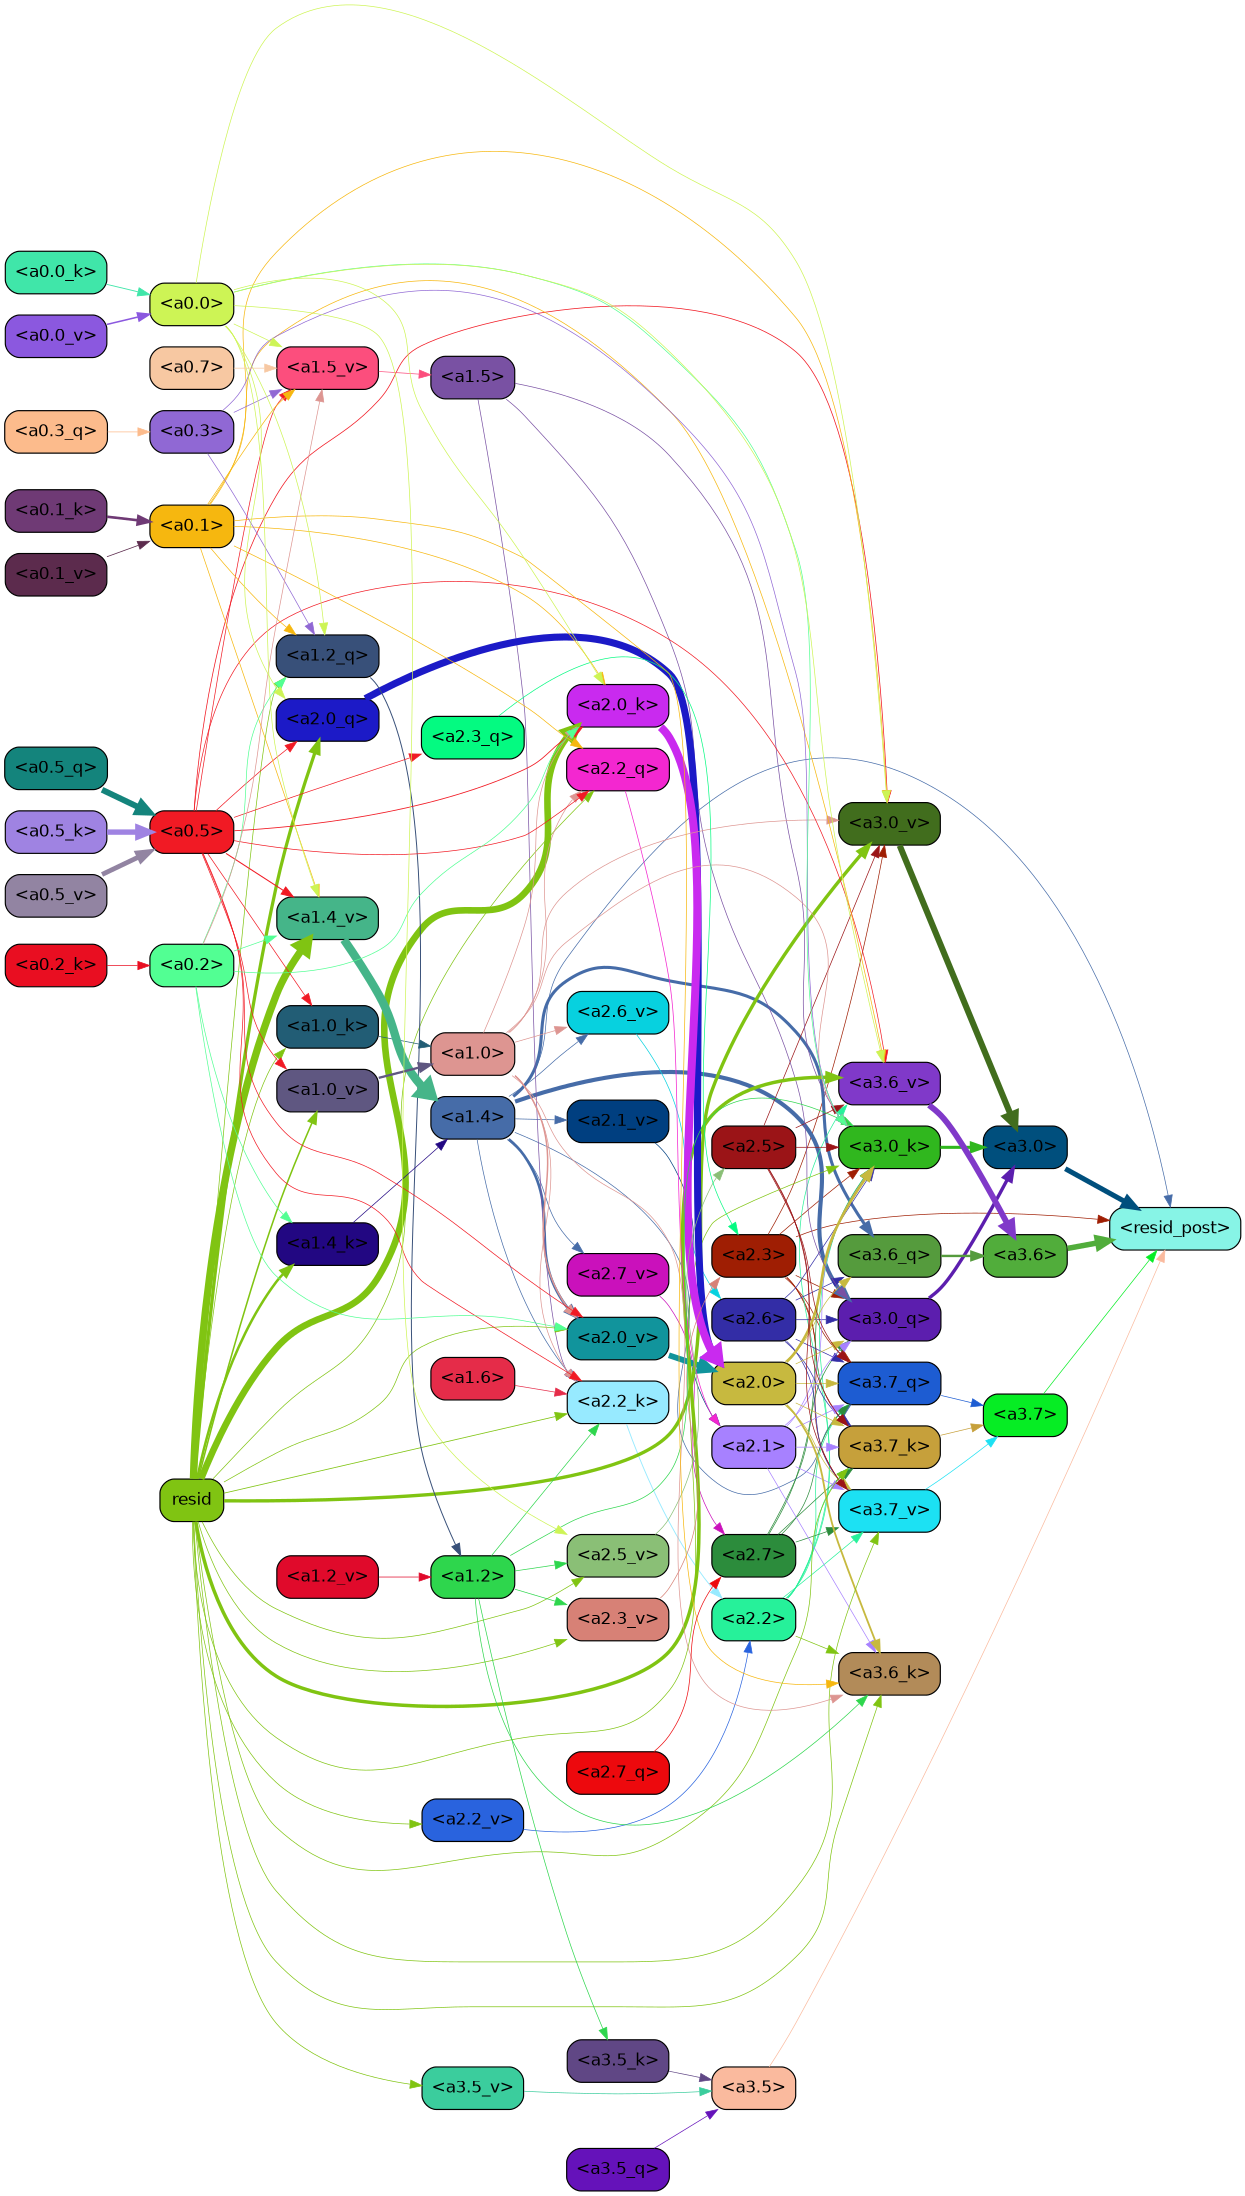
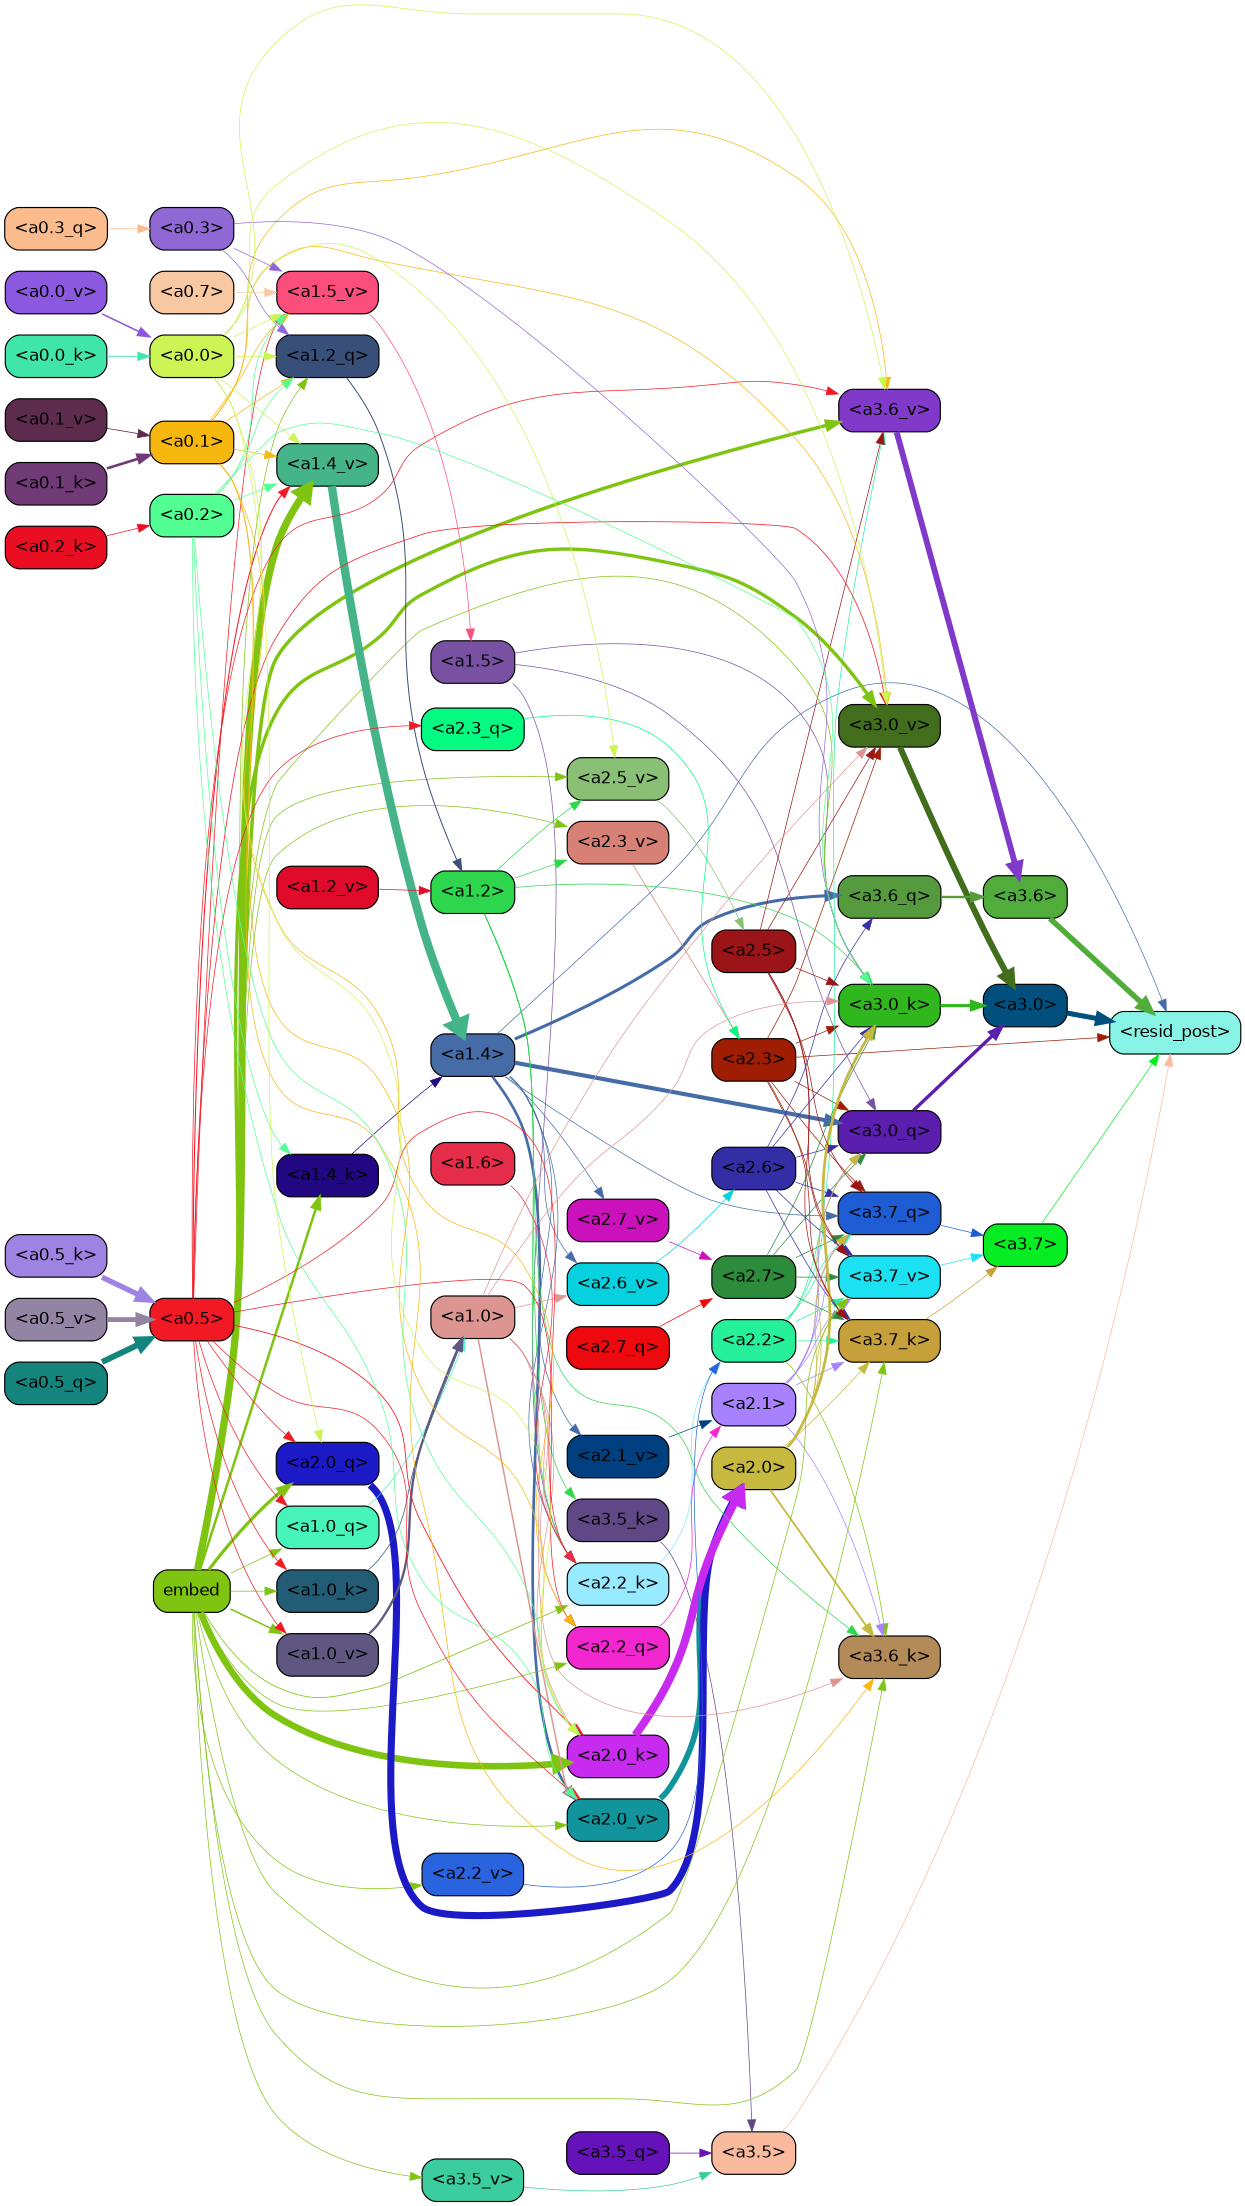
(280, 606) -> (257, 364)
(810, 708) -> (673, 556)
(814, 1324) -> none
(192, 1500) -> (192, 1591)
none -> (328, 1527)
